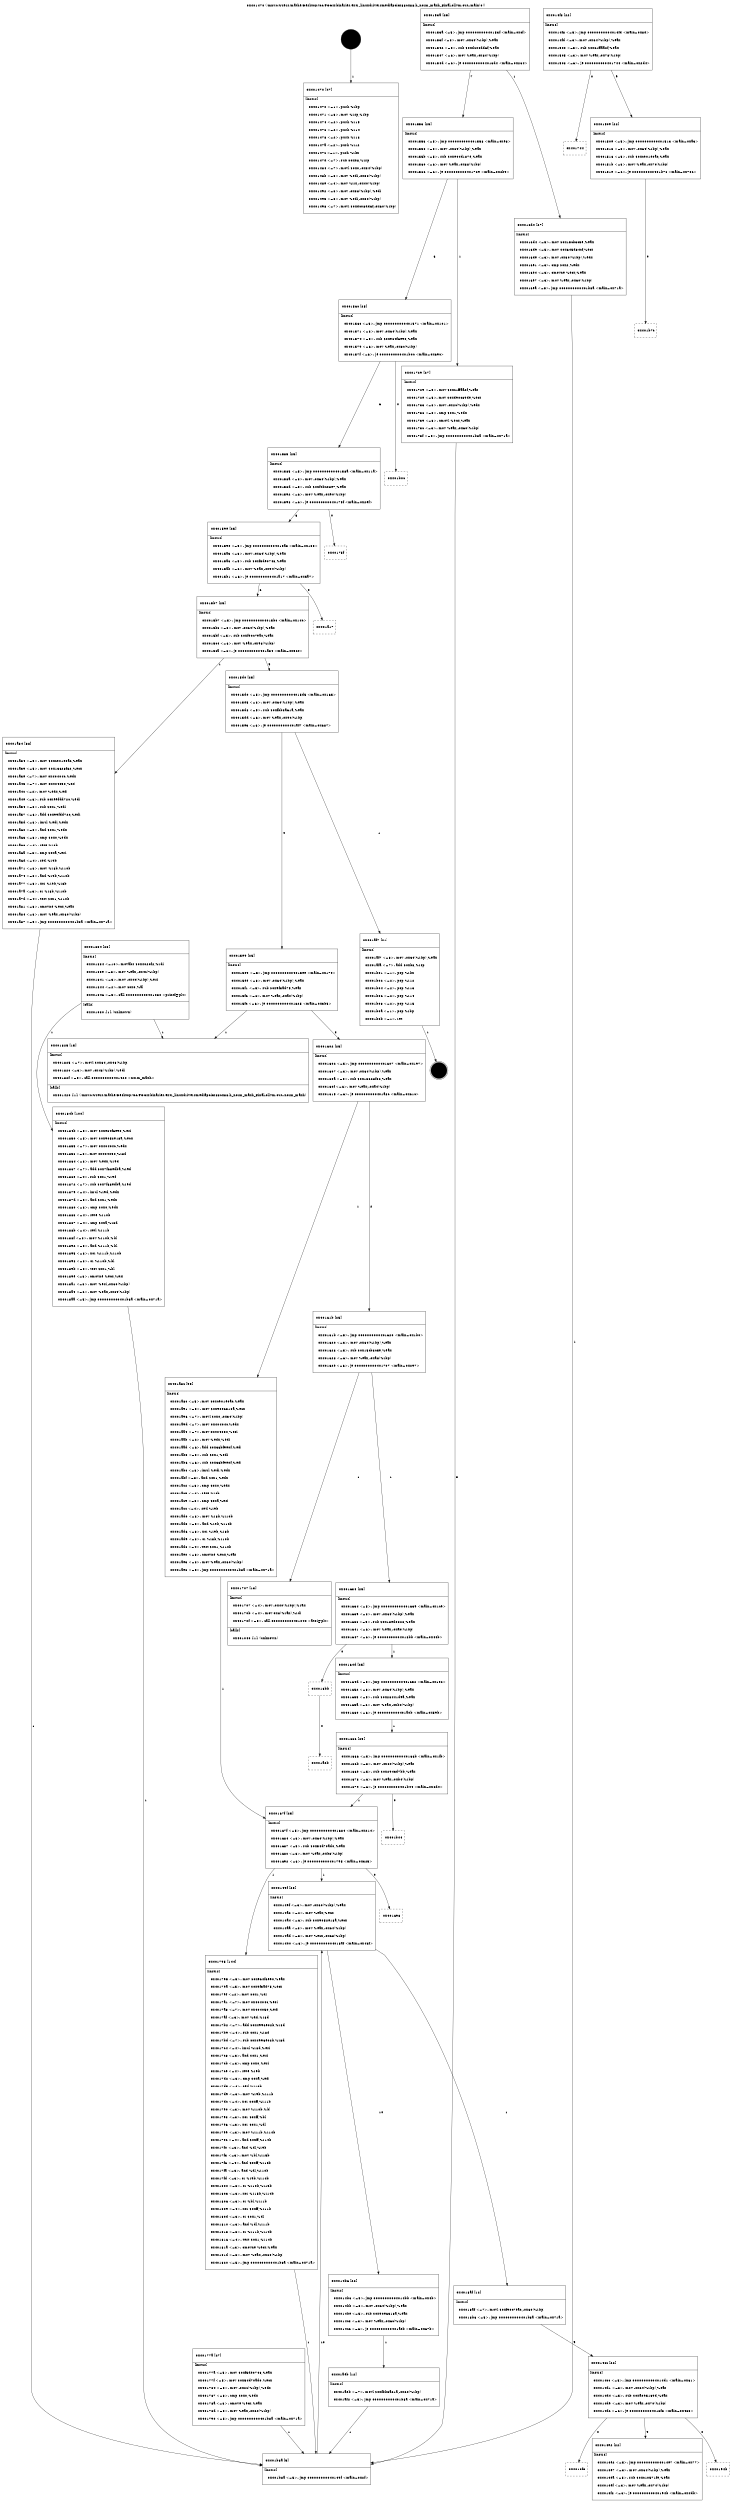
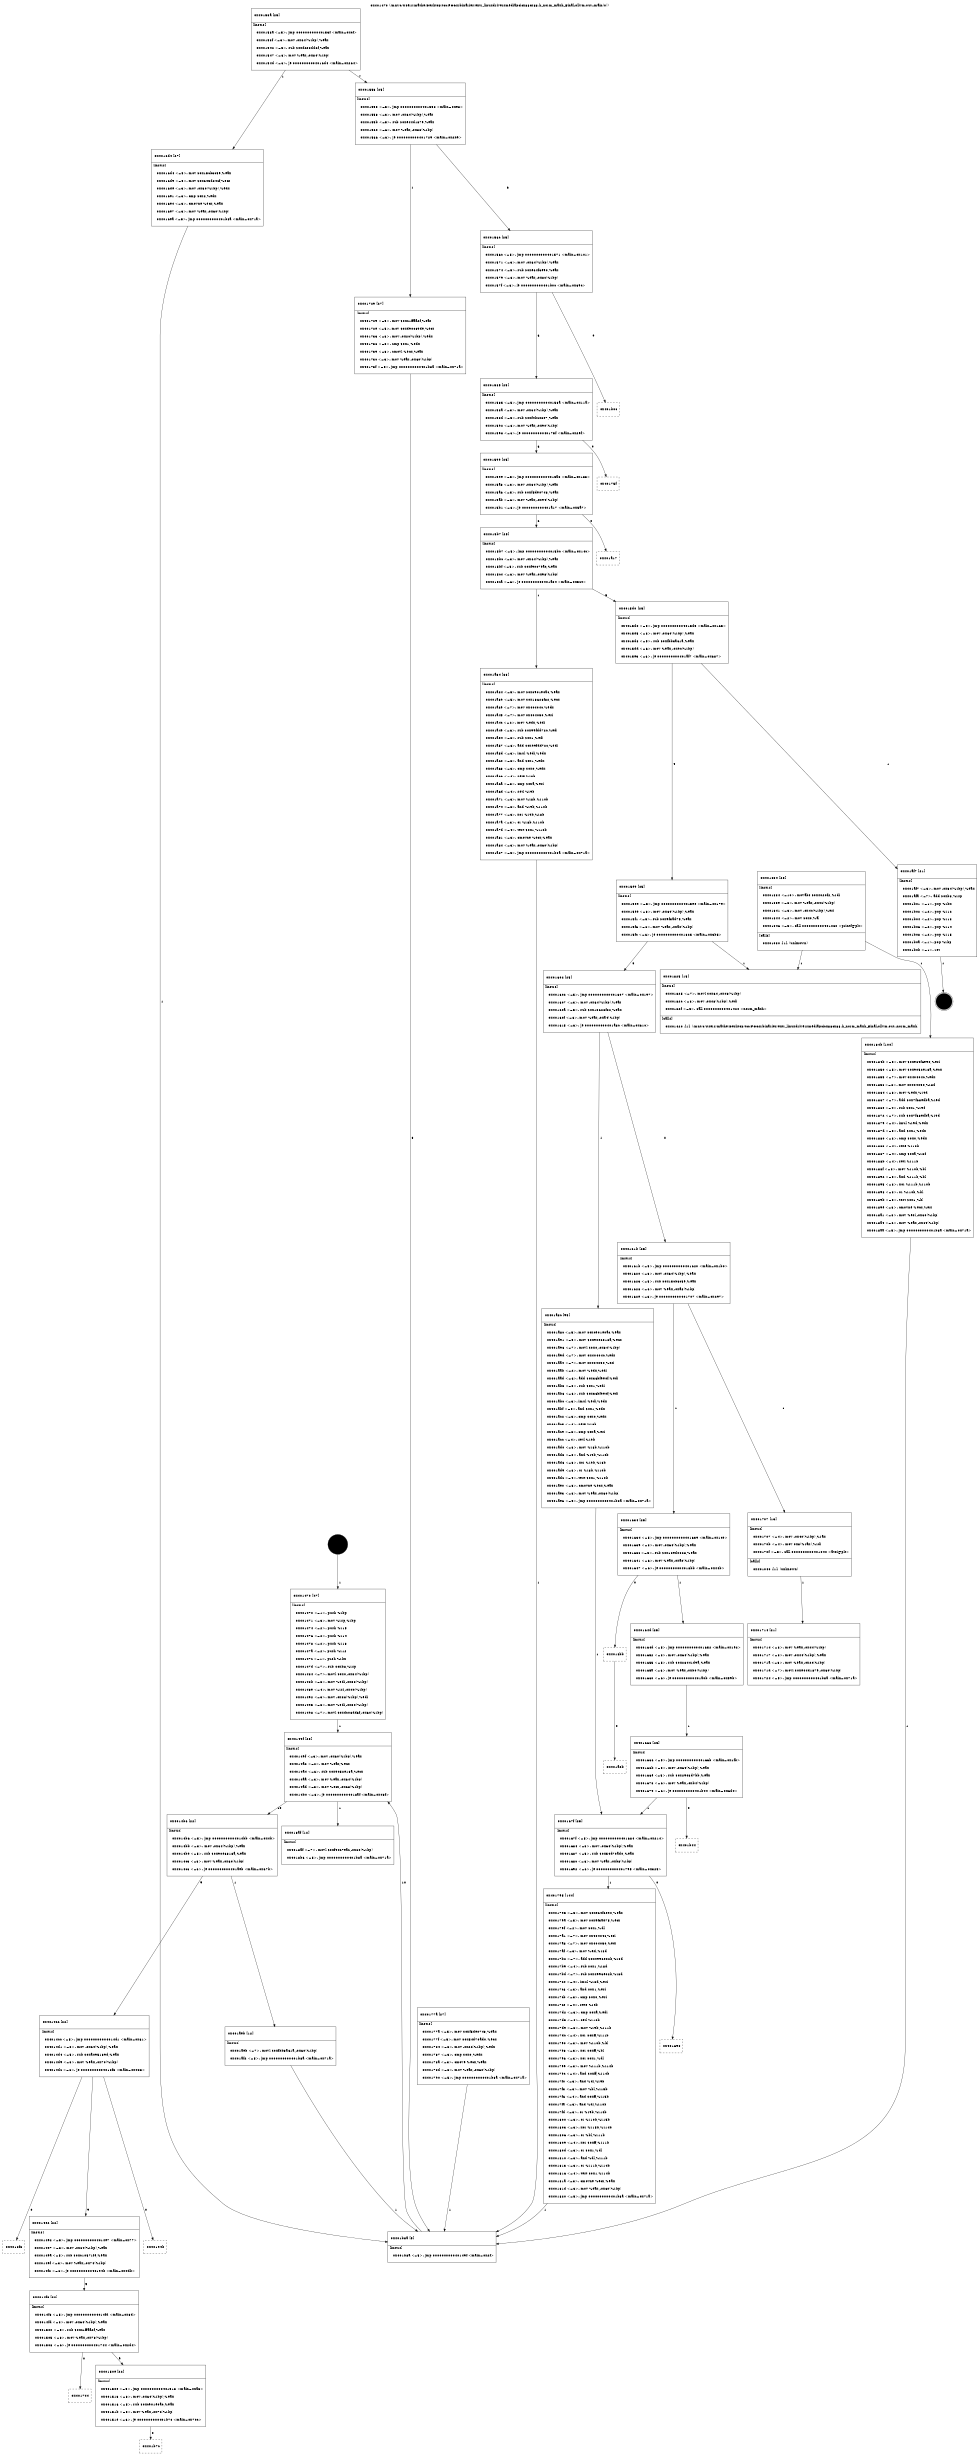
none -> (804, 1654)
(322, 1874) -> (338, 1725)
none -> (84, 2283)
(566, 2340) -> (157, 1948)
